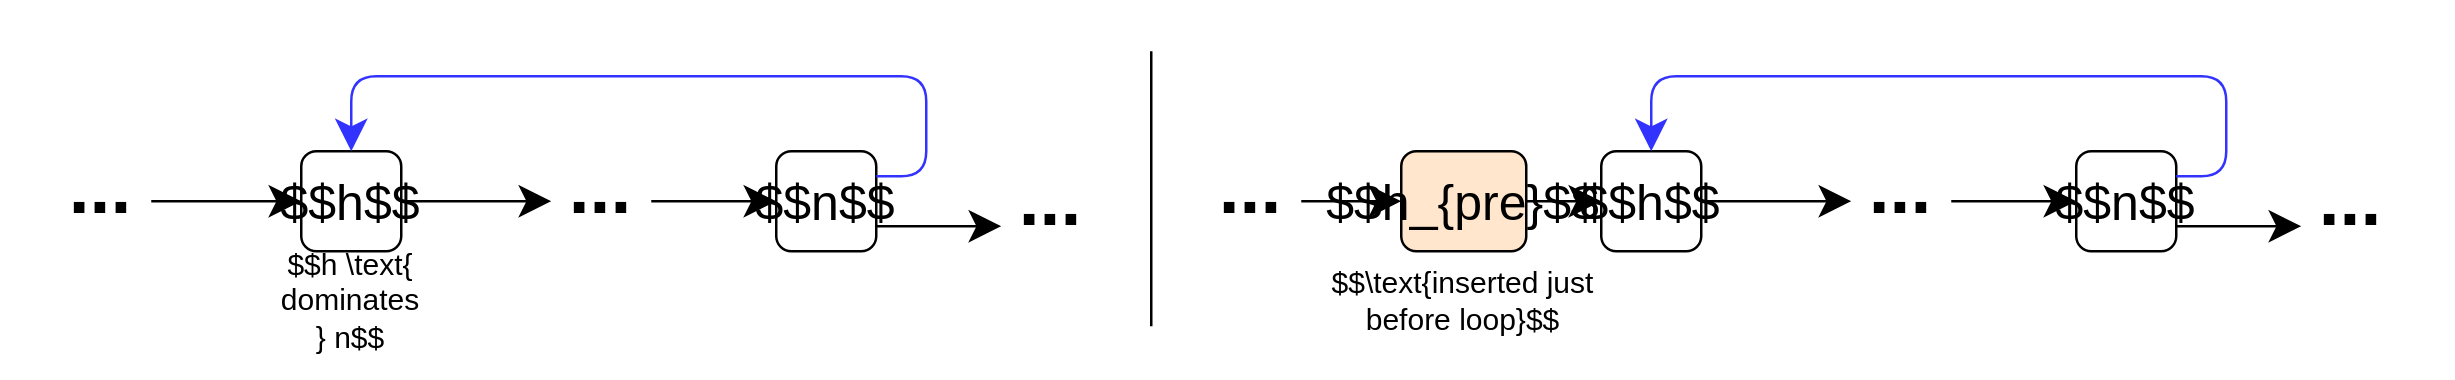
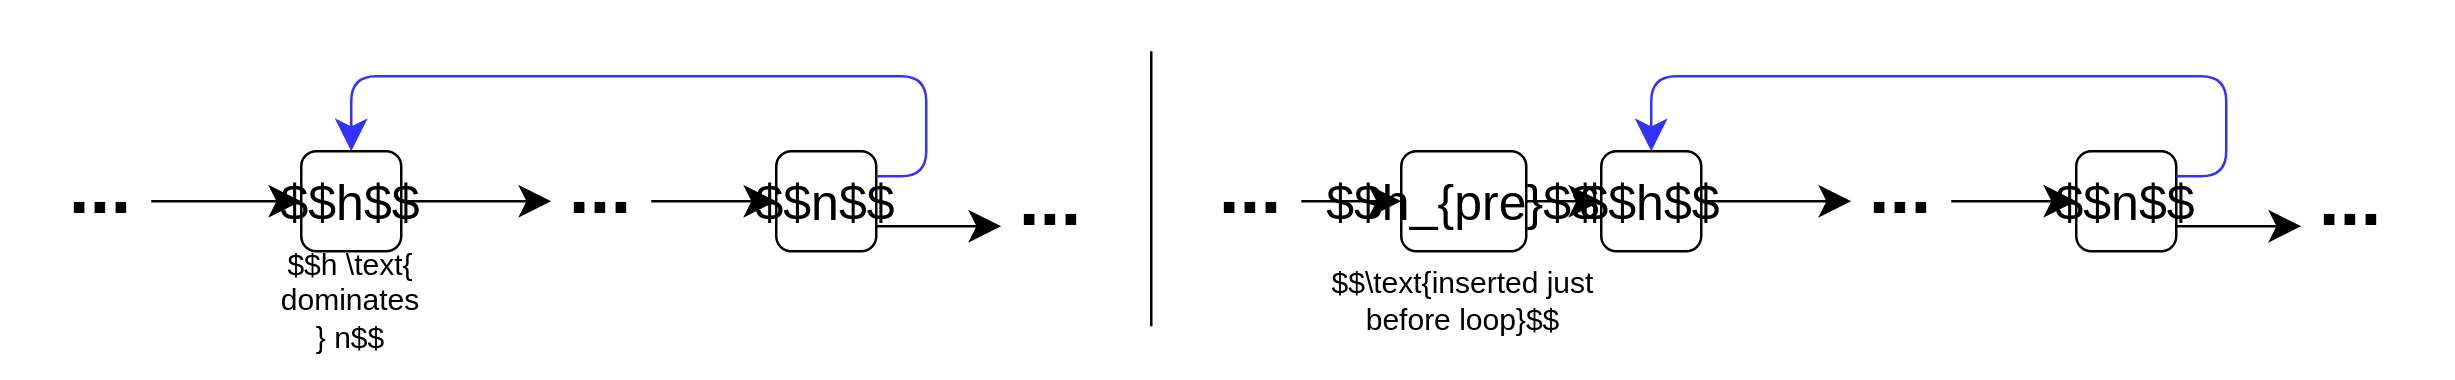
(1464, 201) -> (1464, 201)
